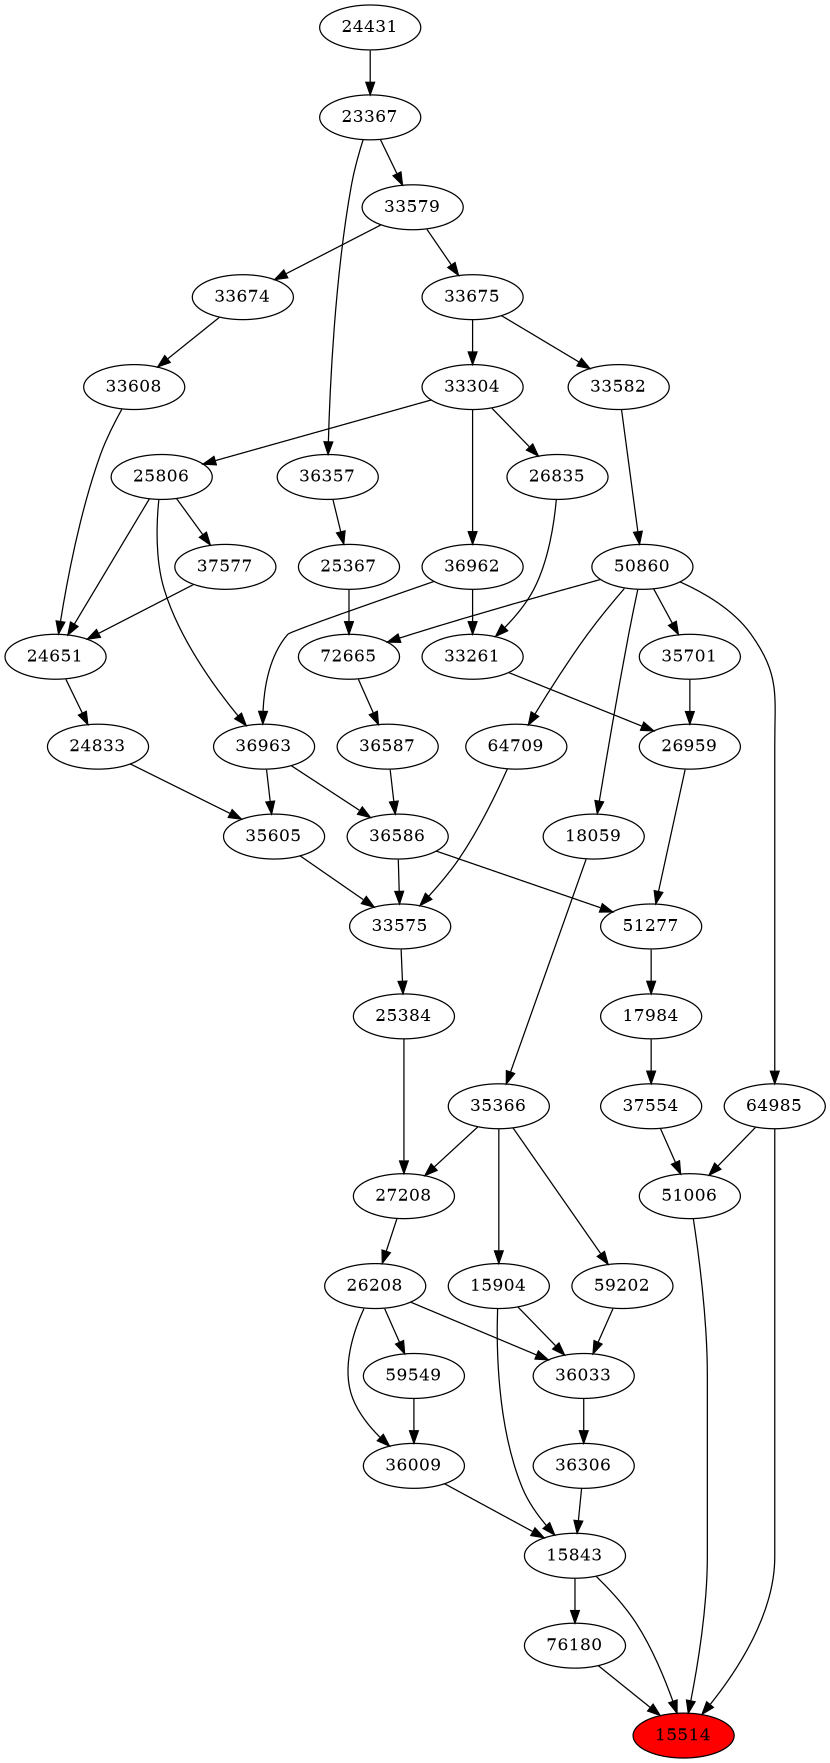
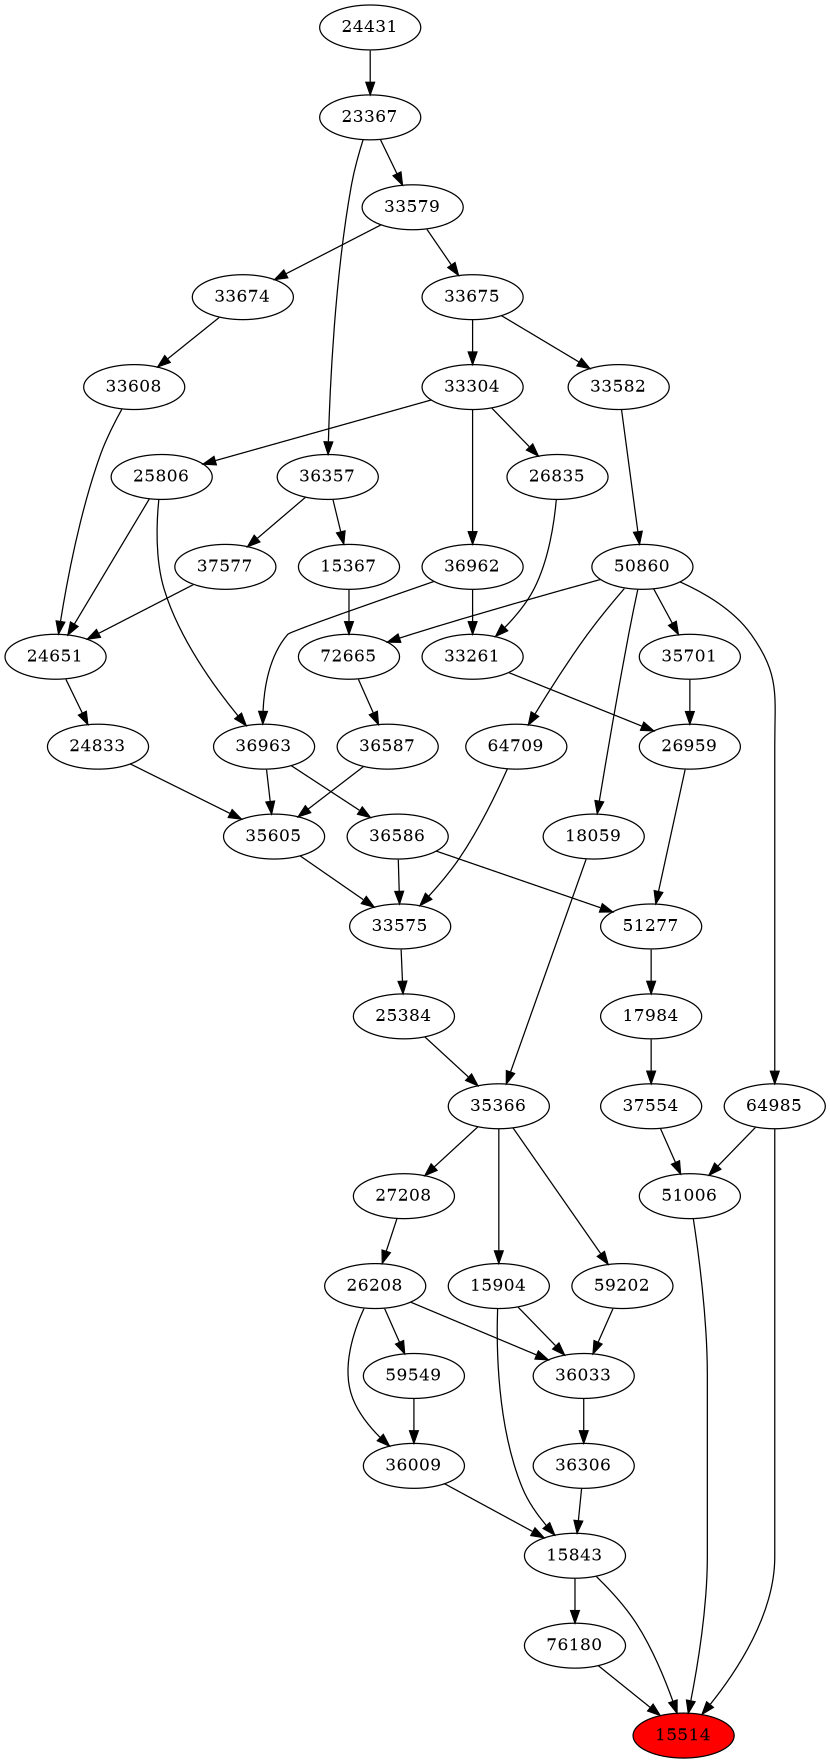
(190, 517) -> (281, 518)
(349, 567) -> (349, 567)
(392, 785) -> (337, 787)
(404, 1100) -> (447, 1057)
